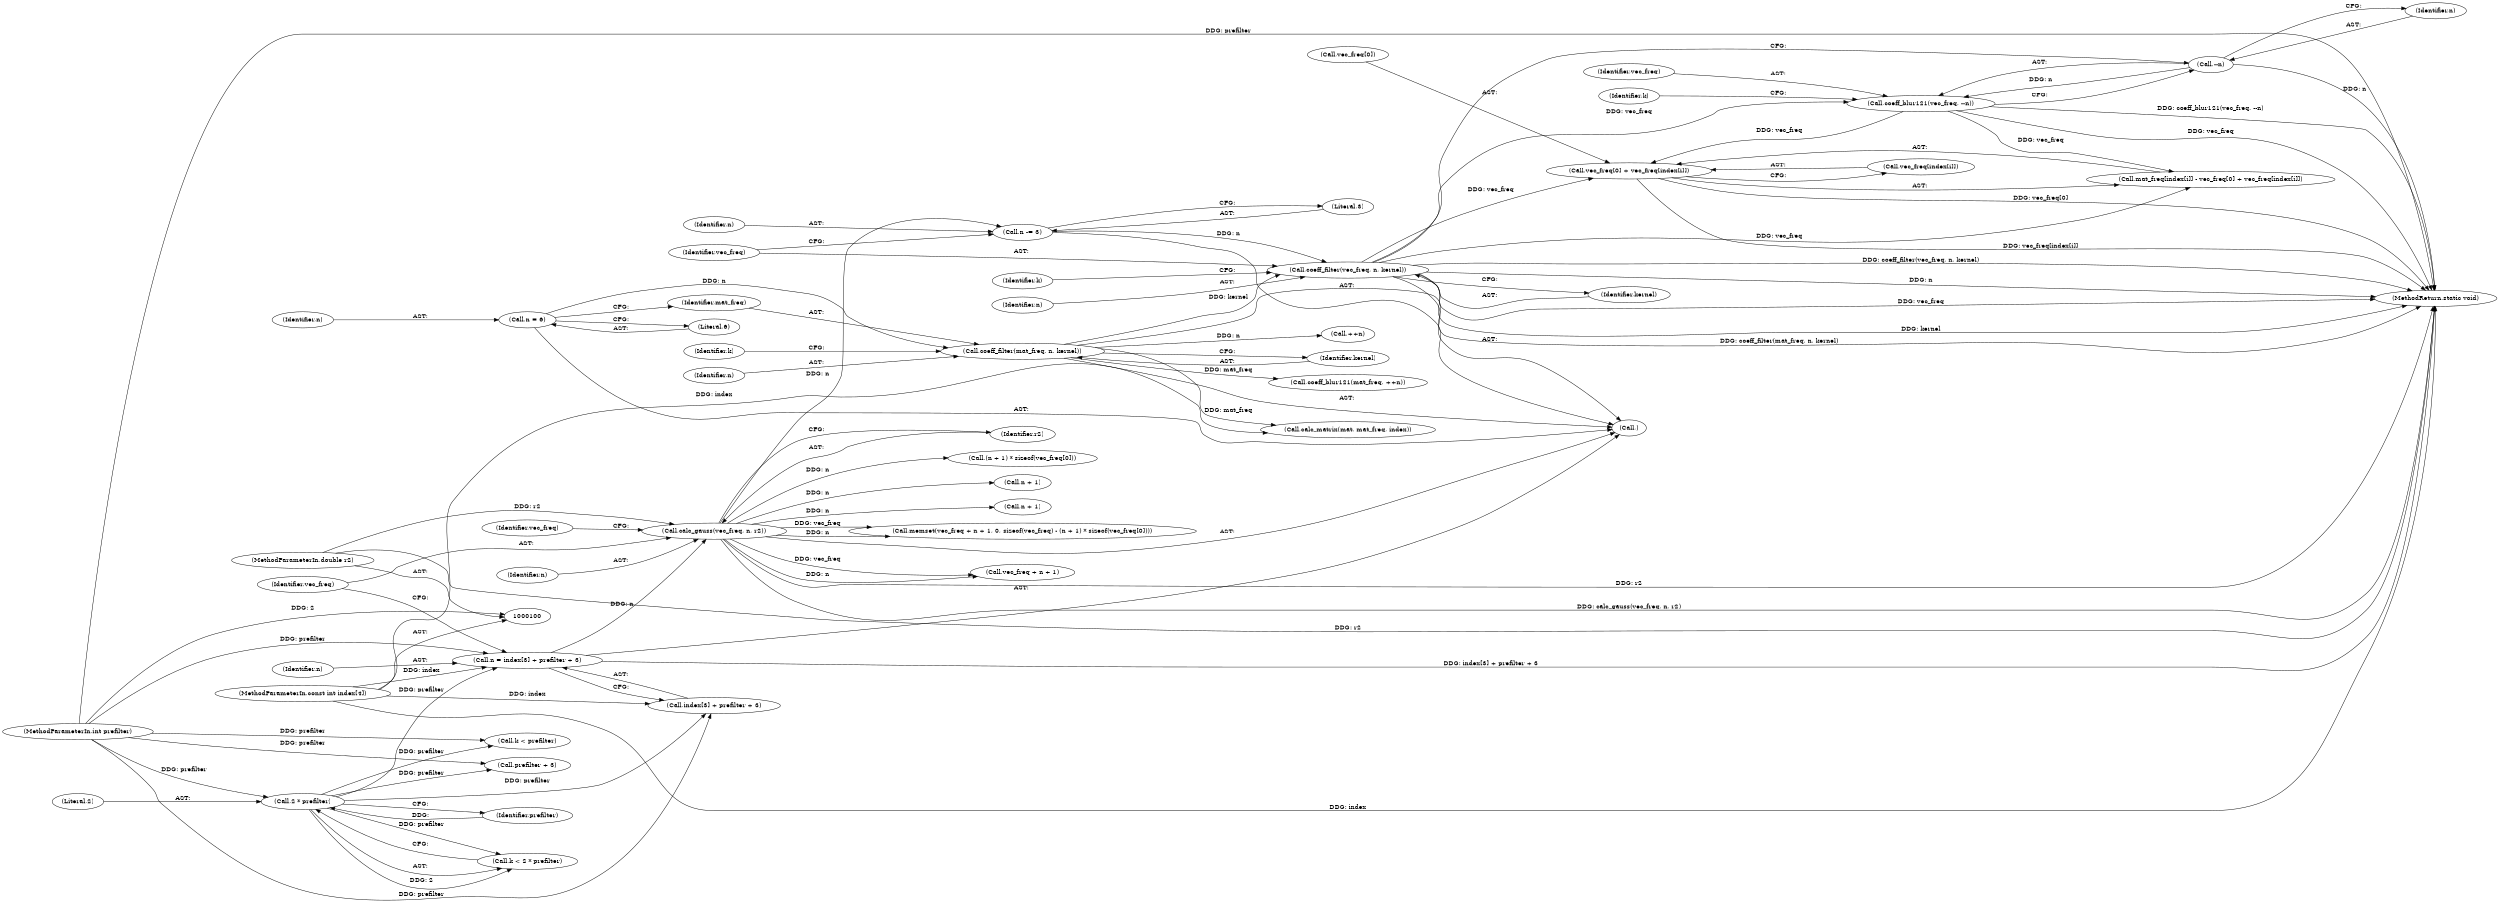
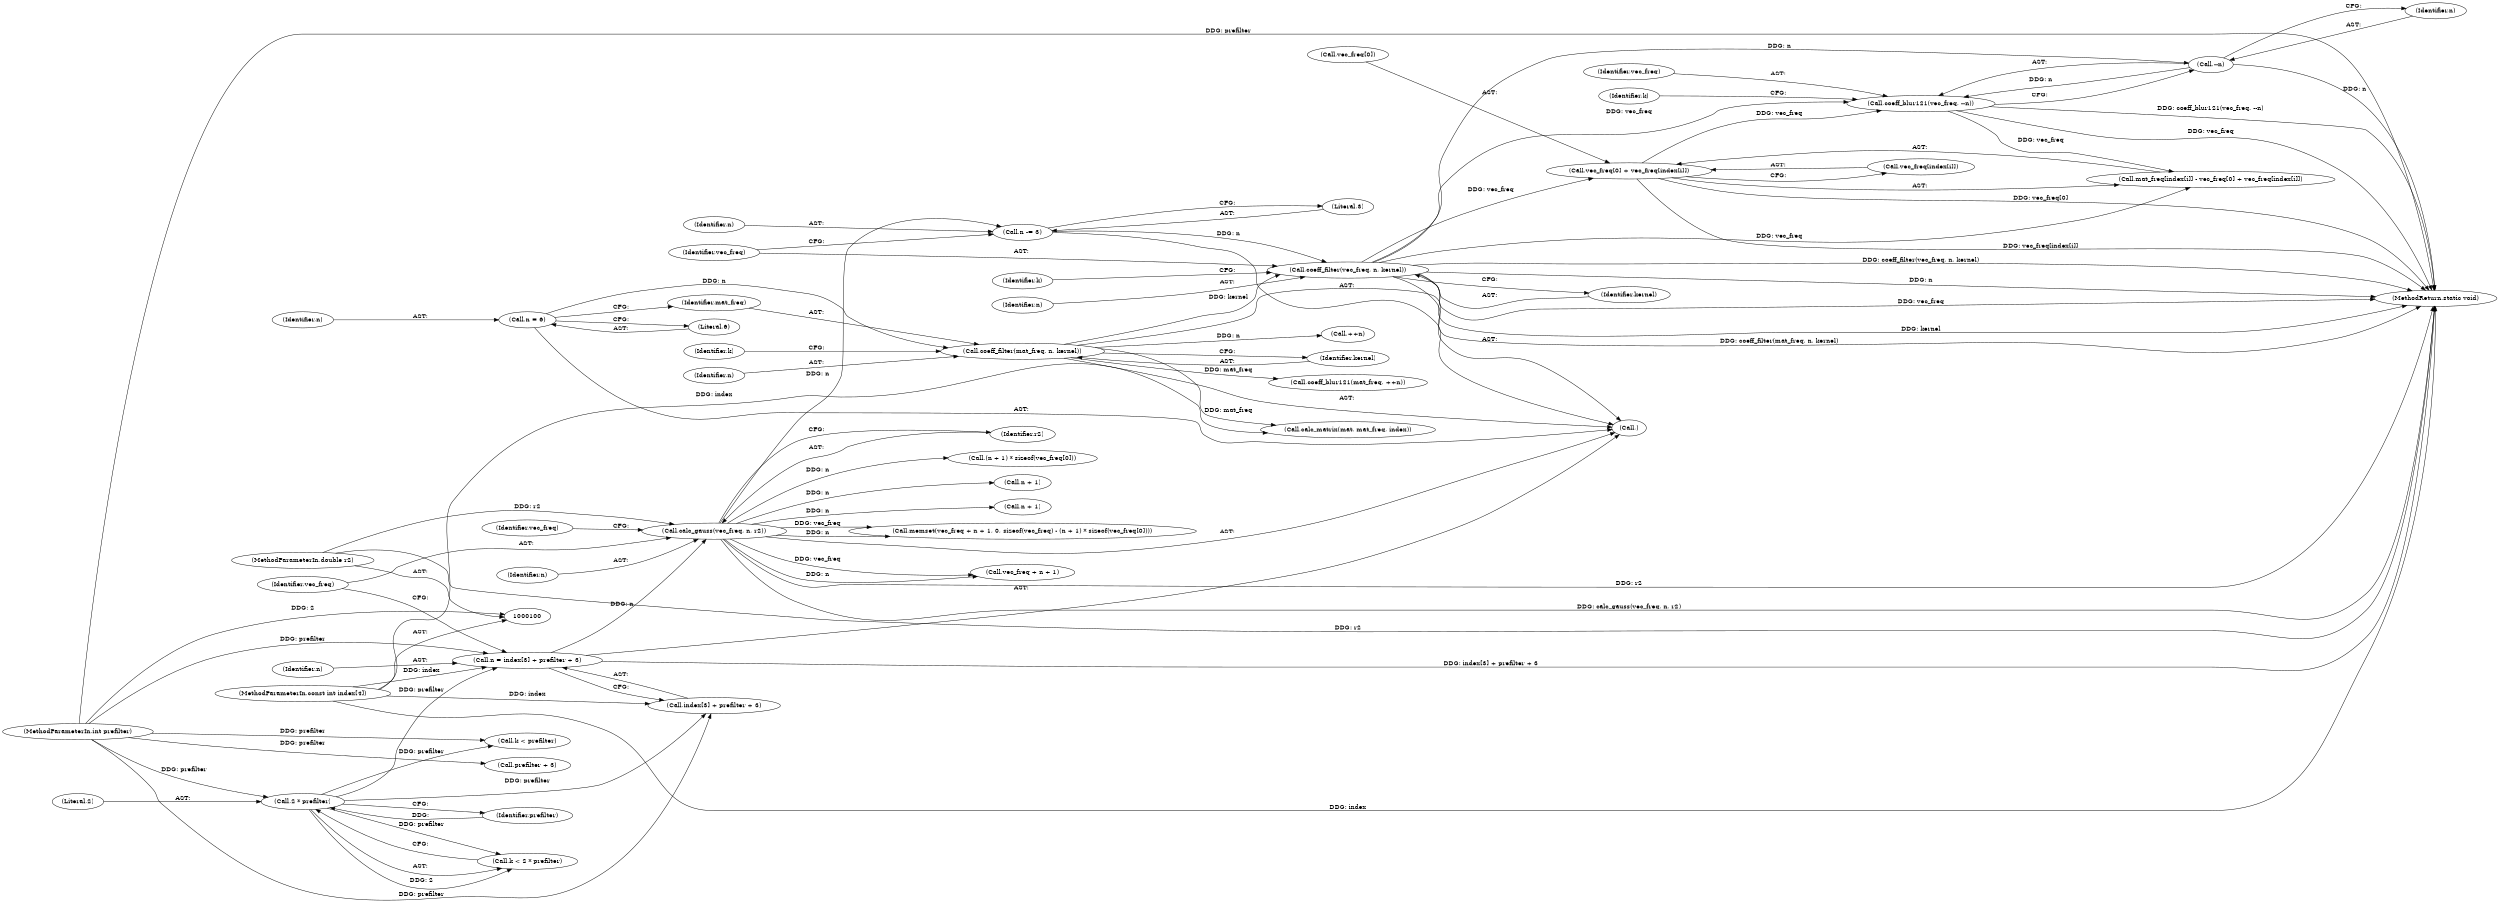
(1779, 46) -> (1779, 46)
(1780, 139) -> (1755, 120)
(409, 782) -> none
